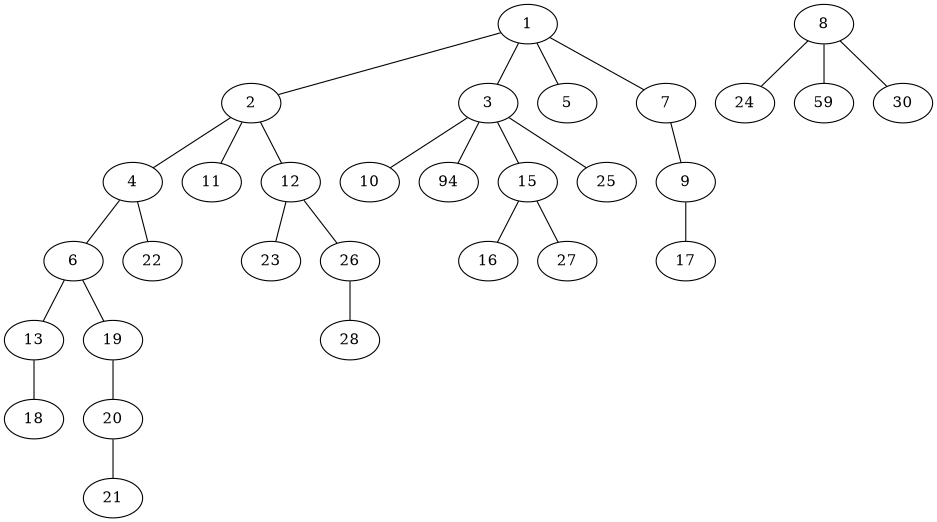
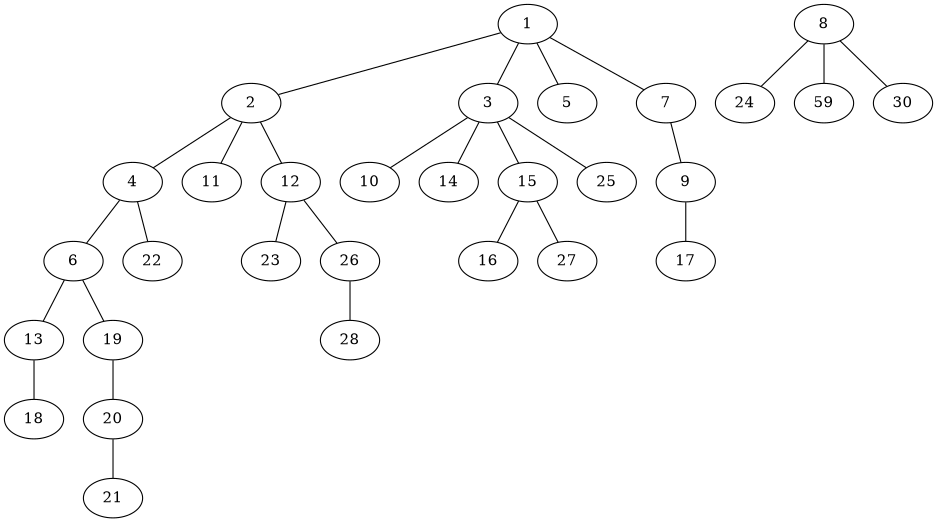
(449, 182) -> (449, 182)
